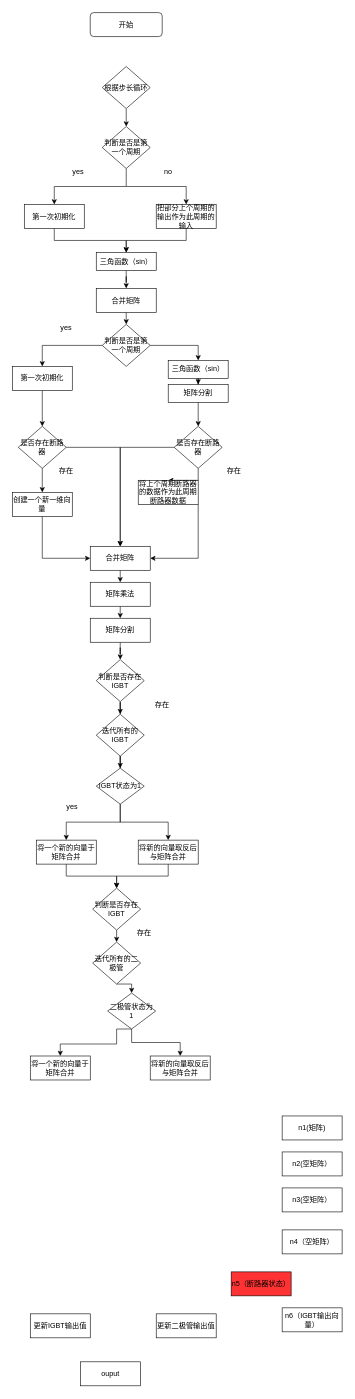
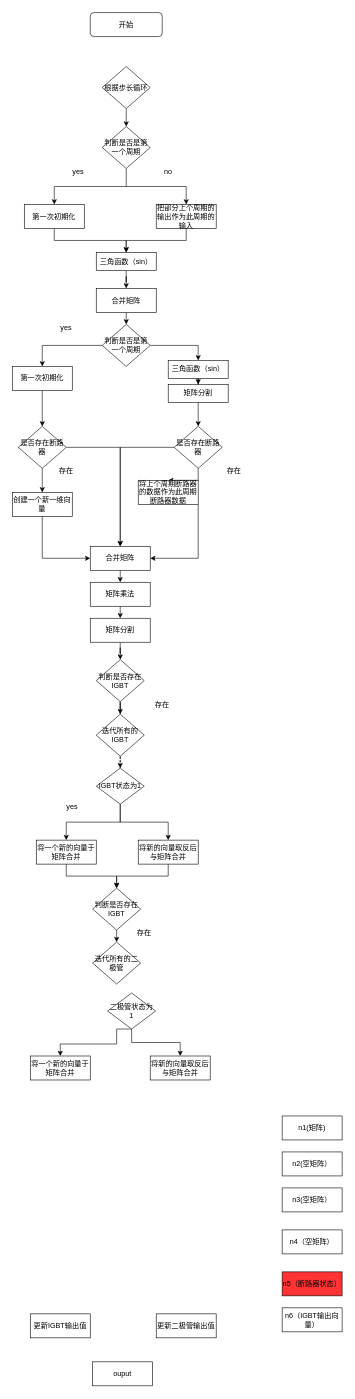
(120, 764) -> (120, 764)
(132, 985) -> none
(261, 1284) -> (312, 1284)
(111, 1374) -> (123, 1374)
